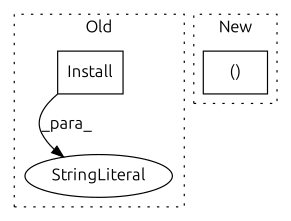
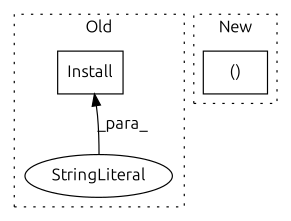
(39, 121) -> (99, 130)
